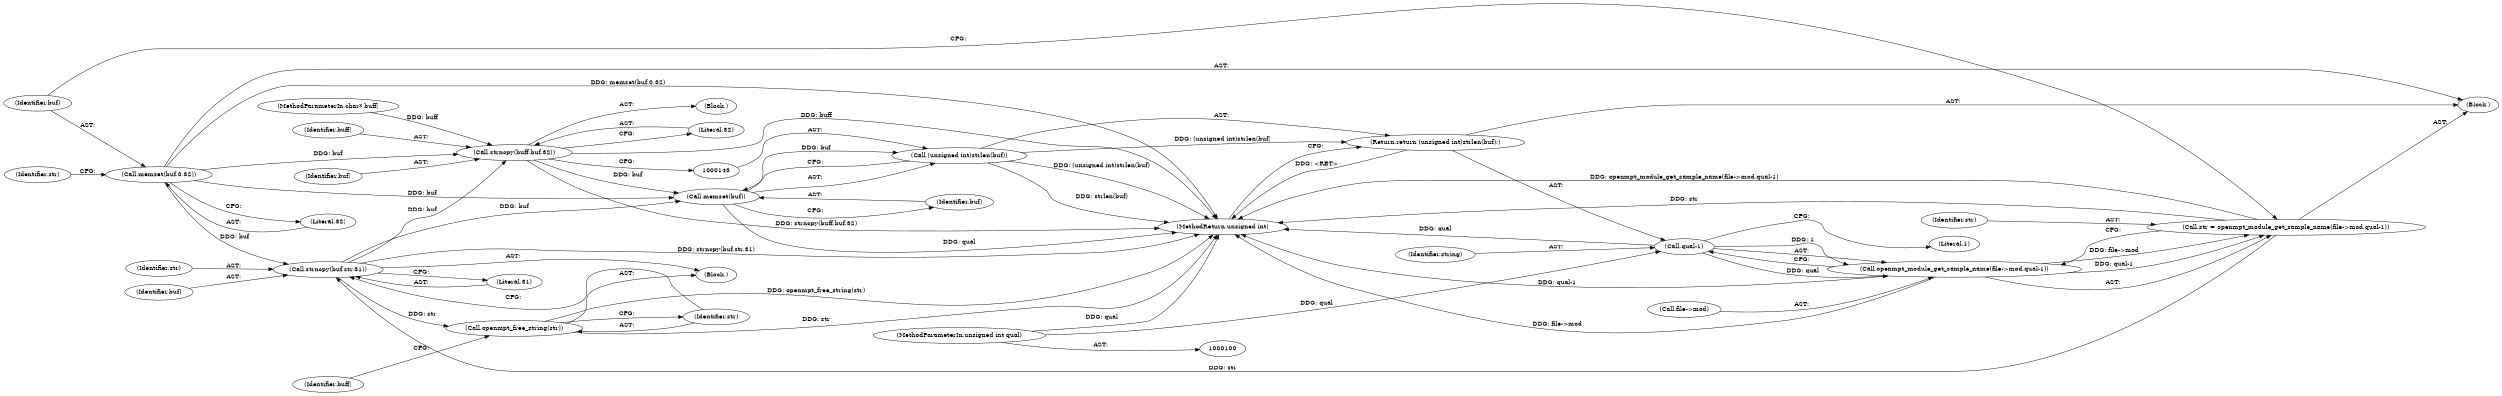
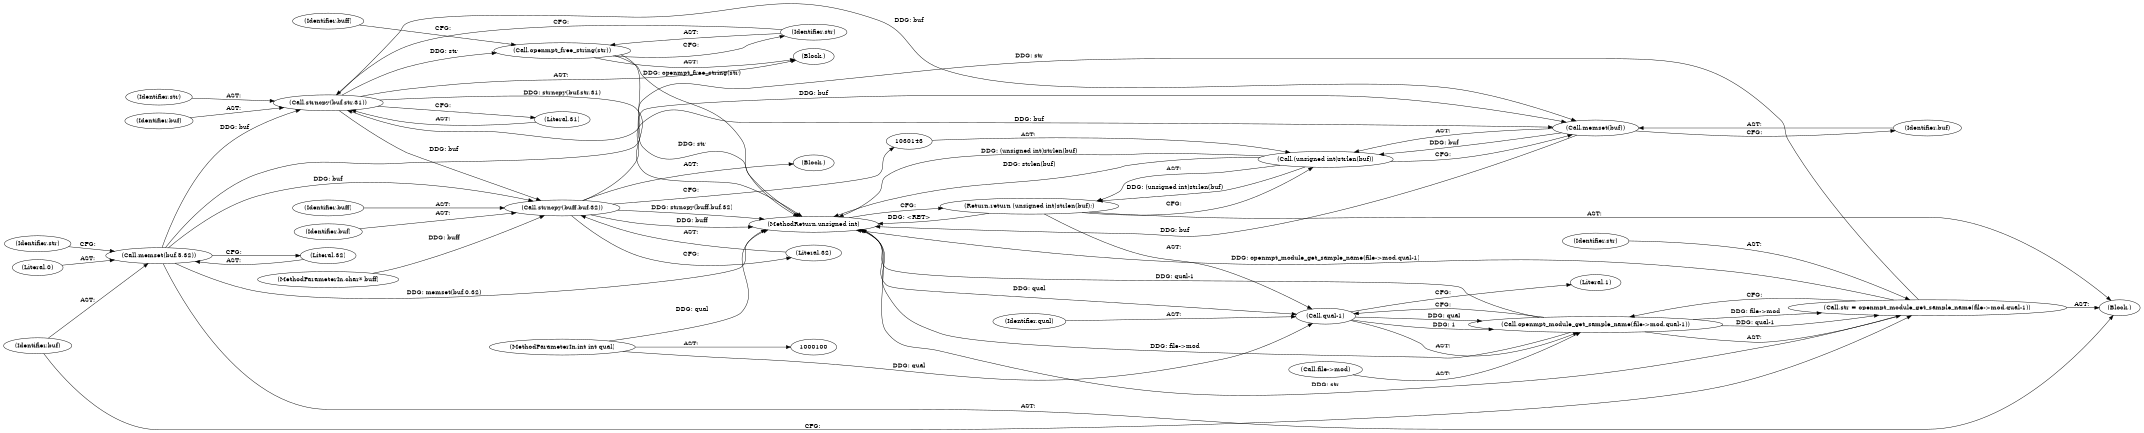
(716, 171) -> (909, 141)
(159, 175) -> (159, 256)
none -> (1200, 211)
(1472, 237) -> (1055, 299)
(959, 242) -> (1175, 230)
(1435, 255) -> (1029, 321)
none -> (38, 268)
(959, 335) -> (562, 347)
